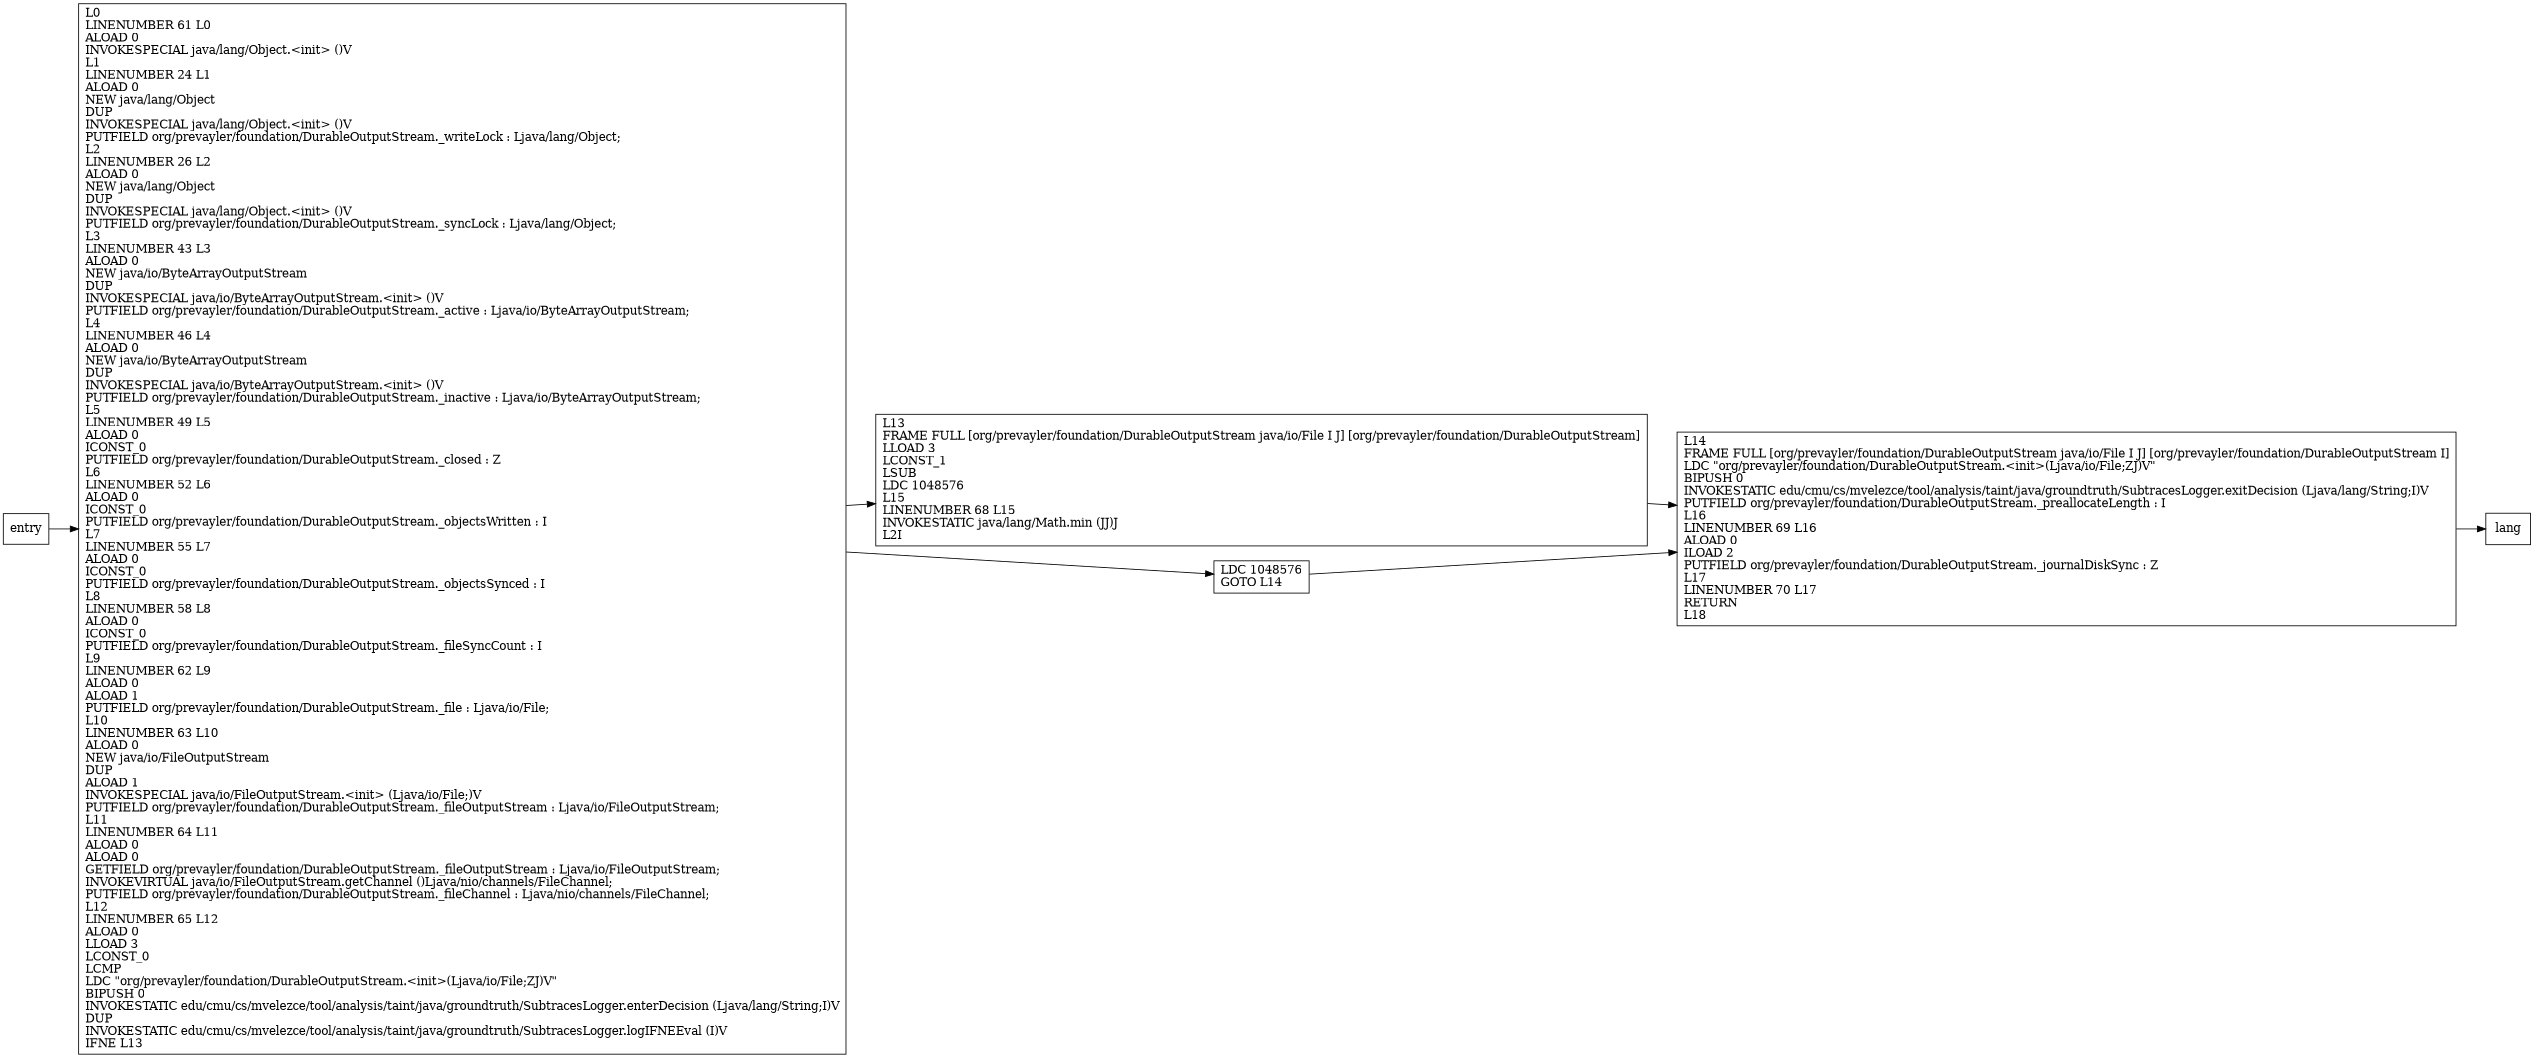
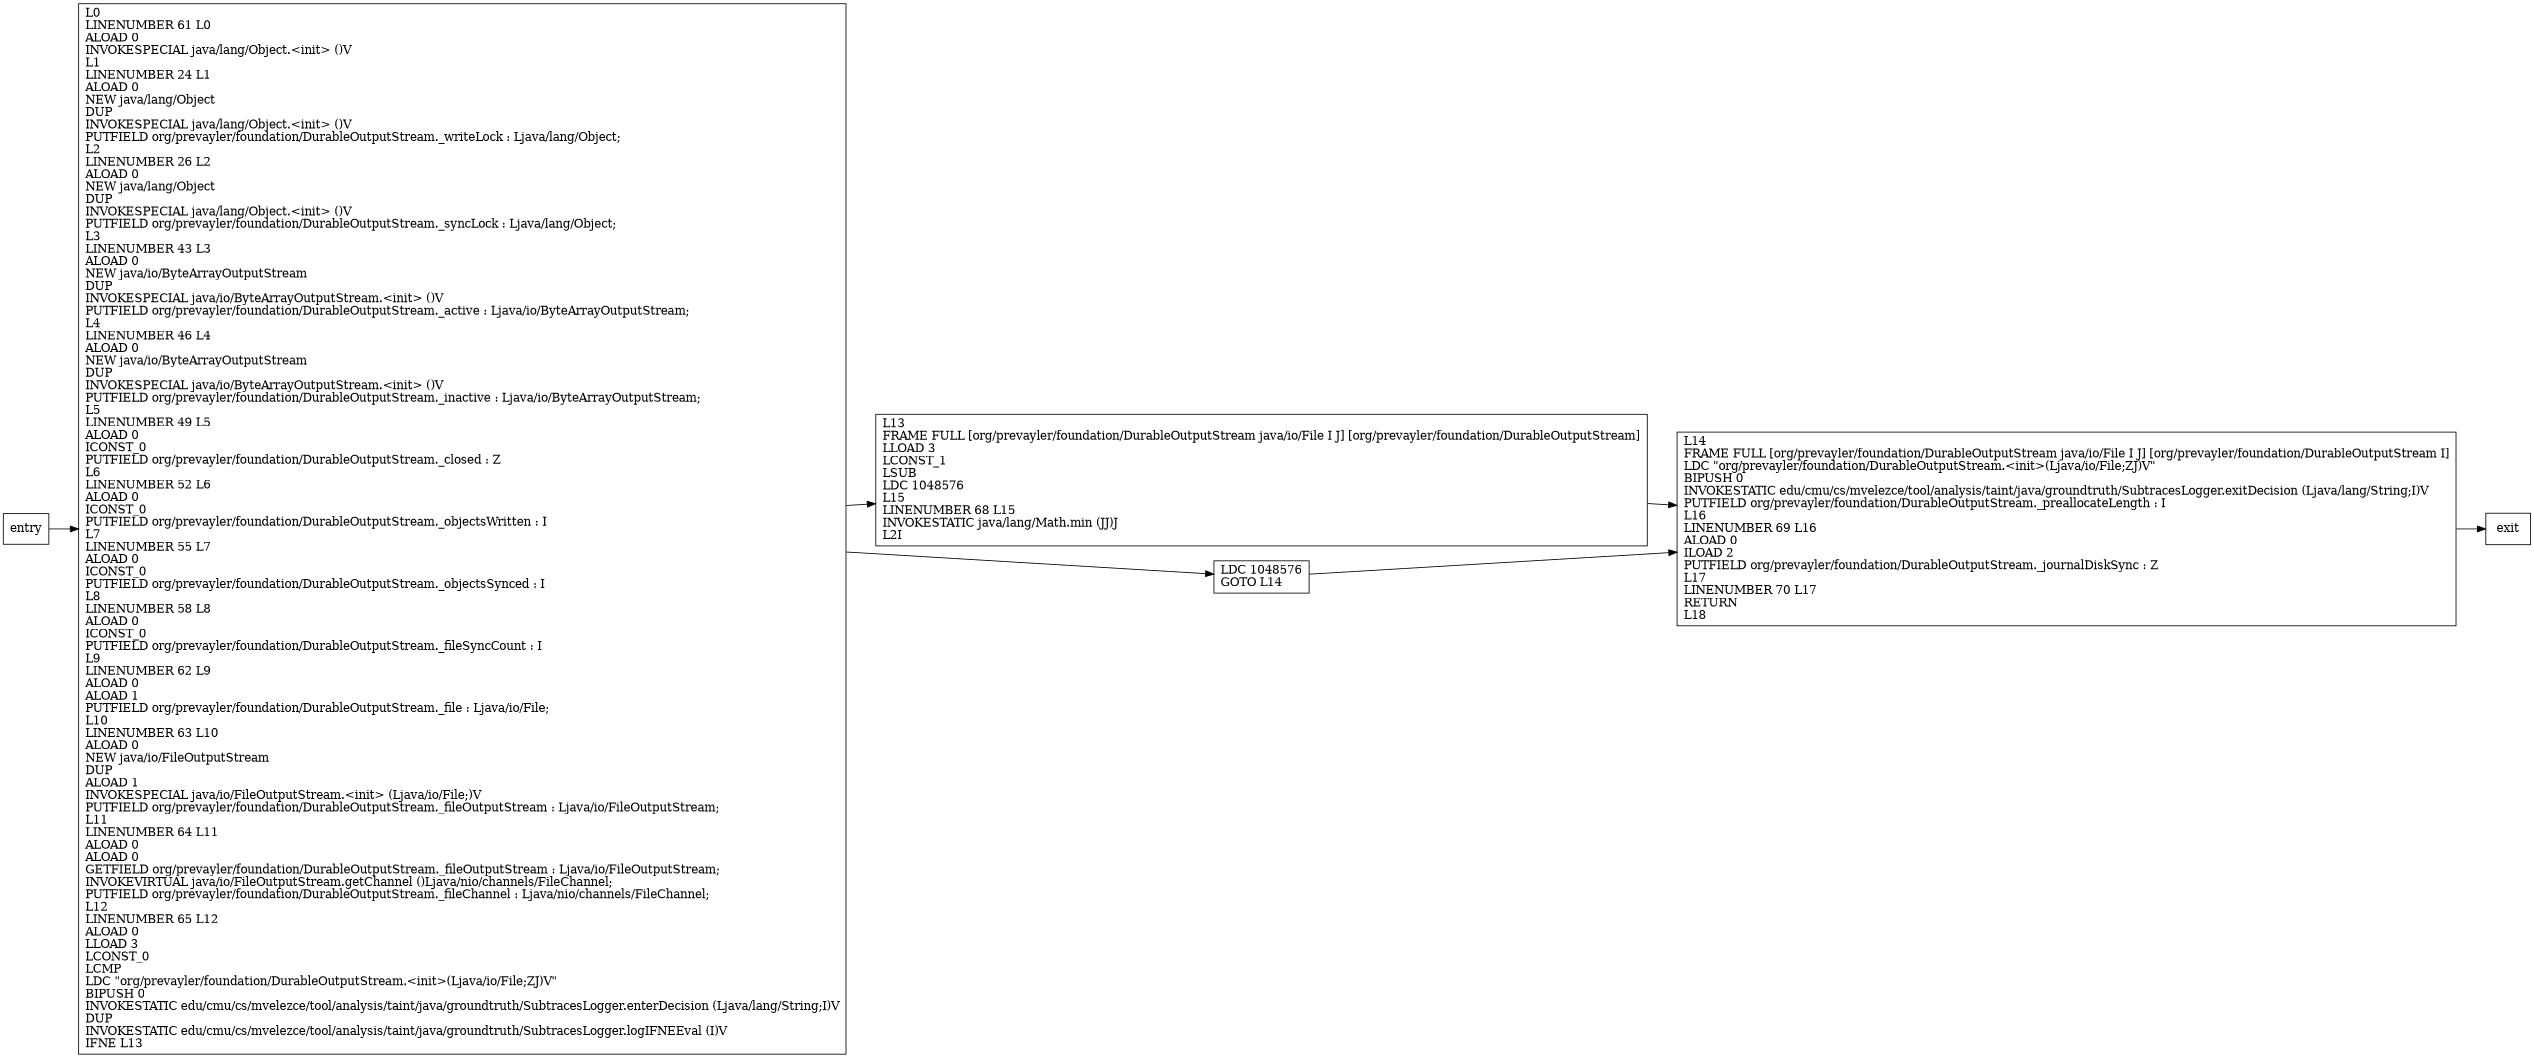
(2508, 529) -> (2508, 529)
